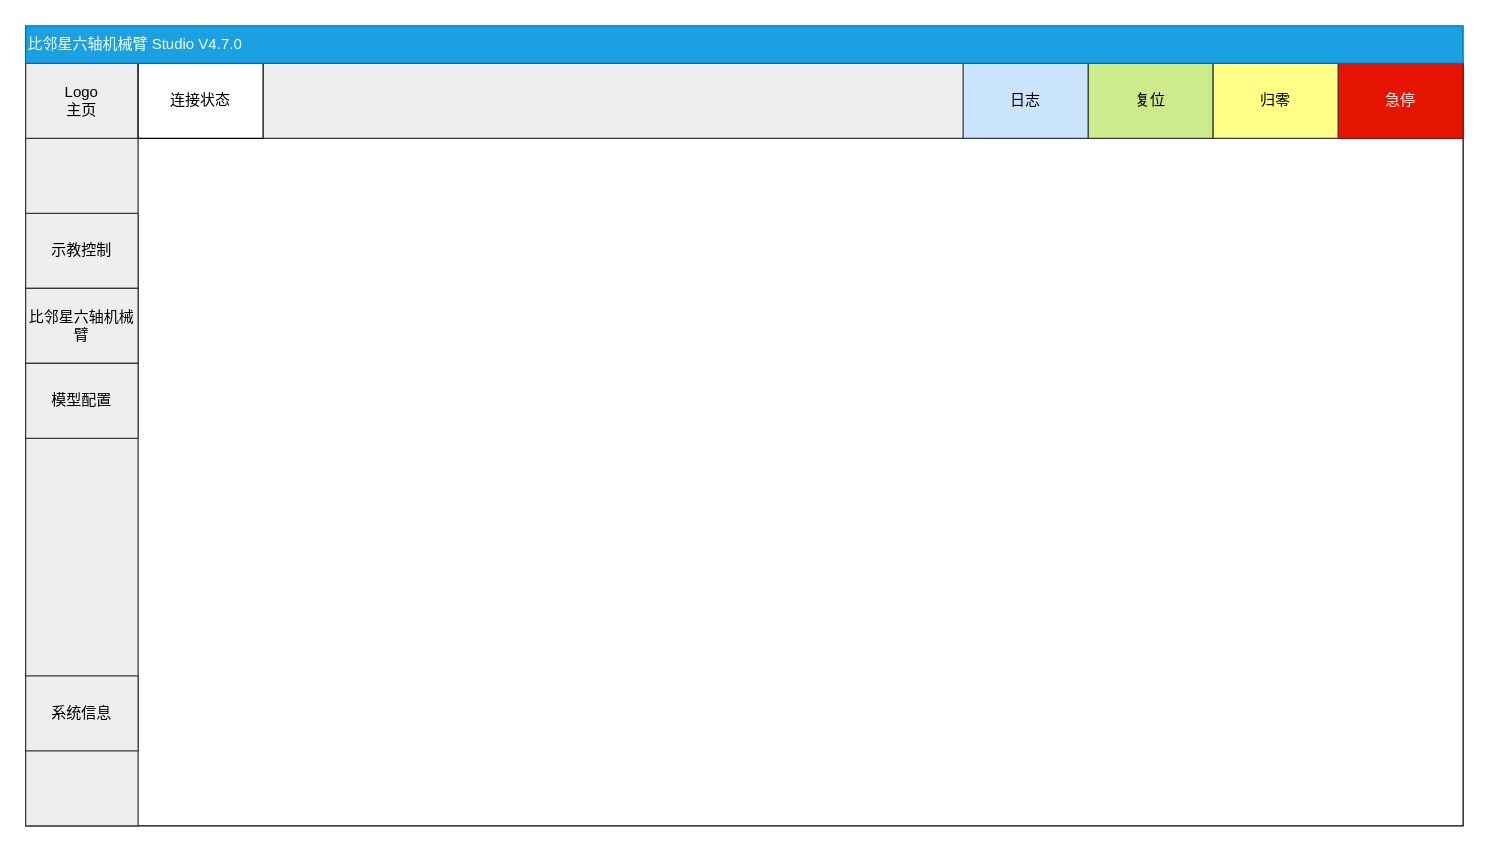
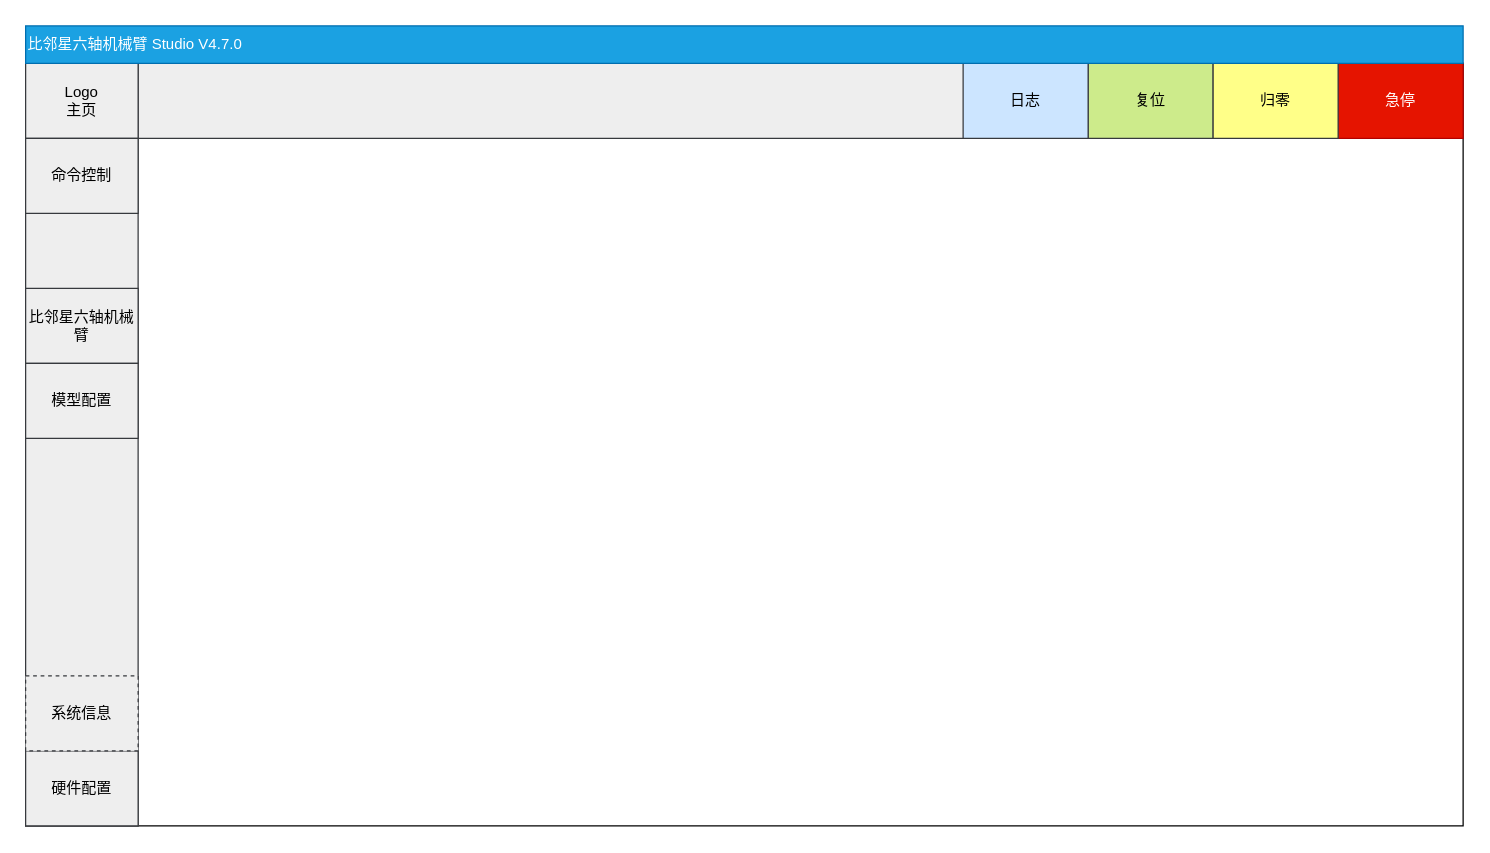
(201, 101) -> none
none -> (82, 176)
(82, 251) -> none
(82, 713) -> (82, 713)
none -> (82, 788)
